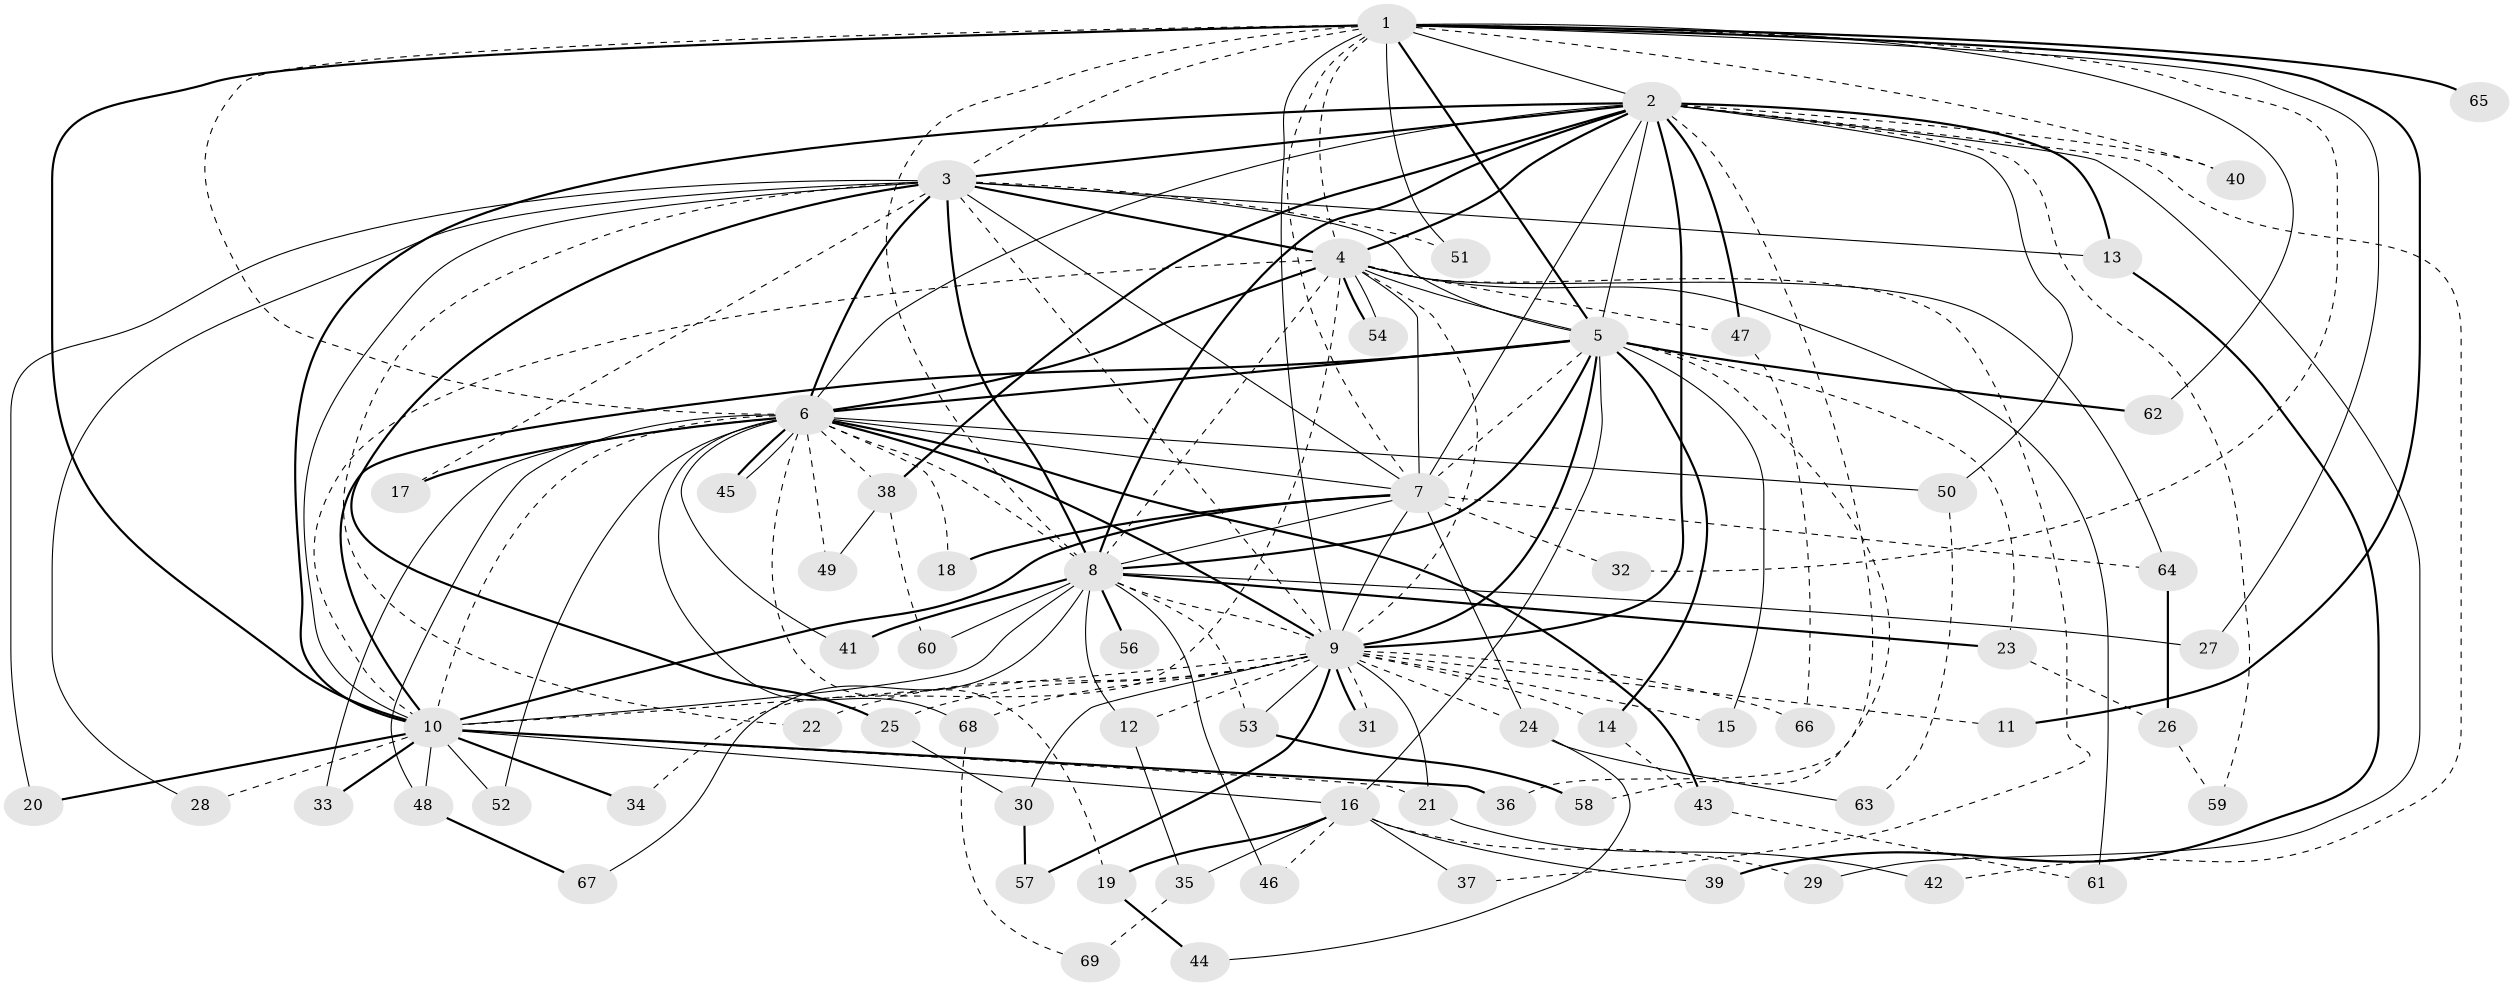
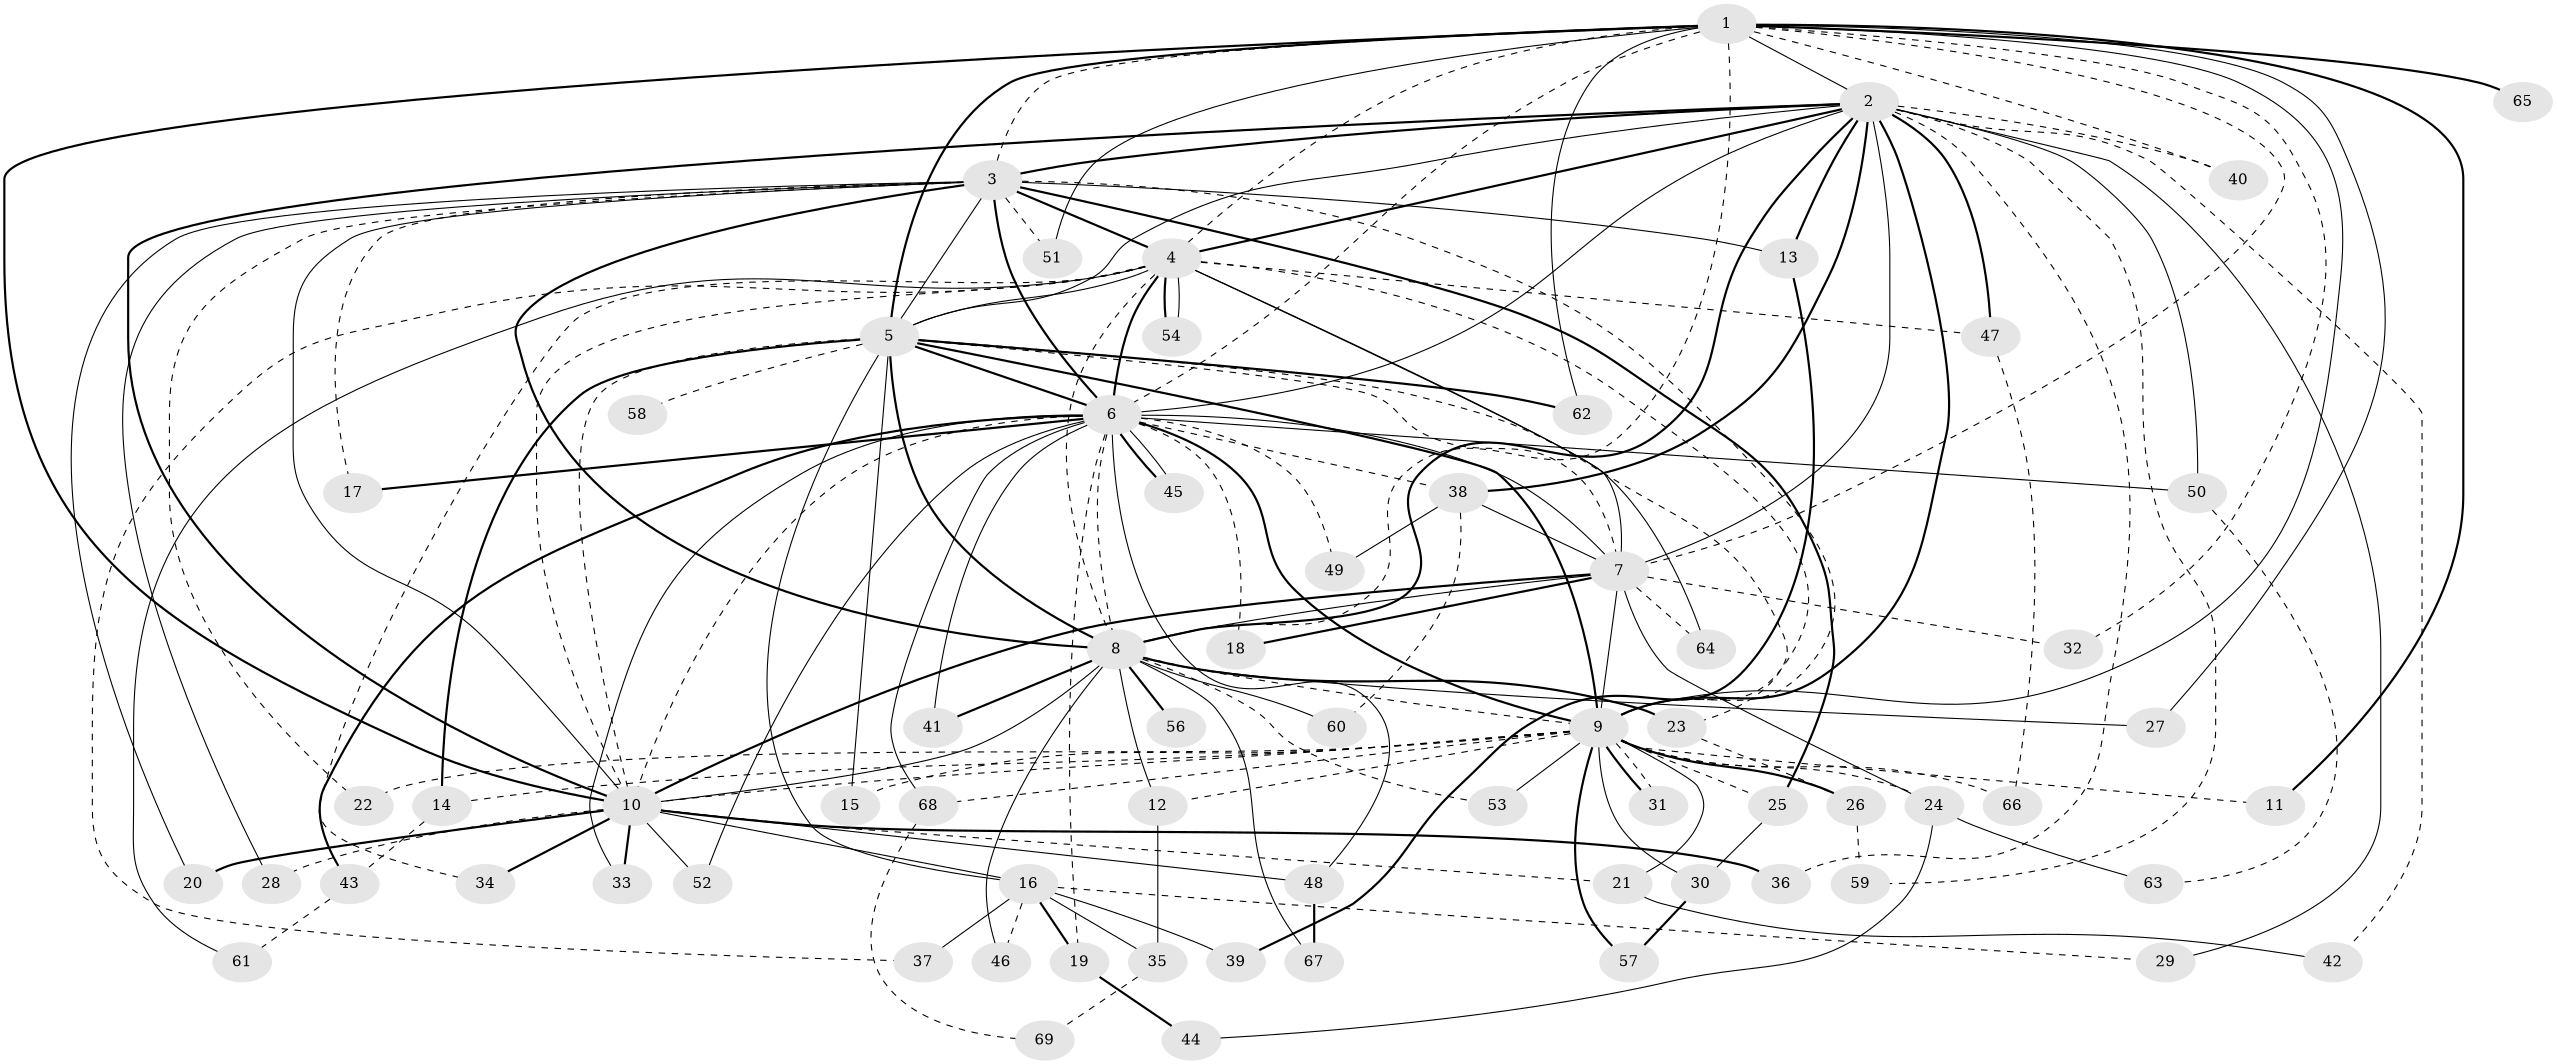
(1183, 337) -> (1536, 531)
(868, 384) -> (583, 439)
(2168, 652) -> (1727, 767)
(1413, 760) -> none
